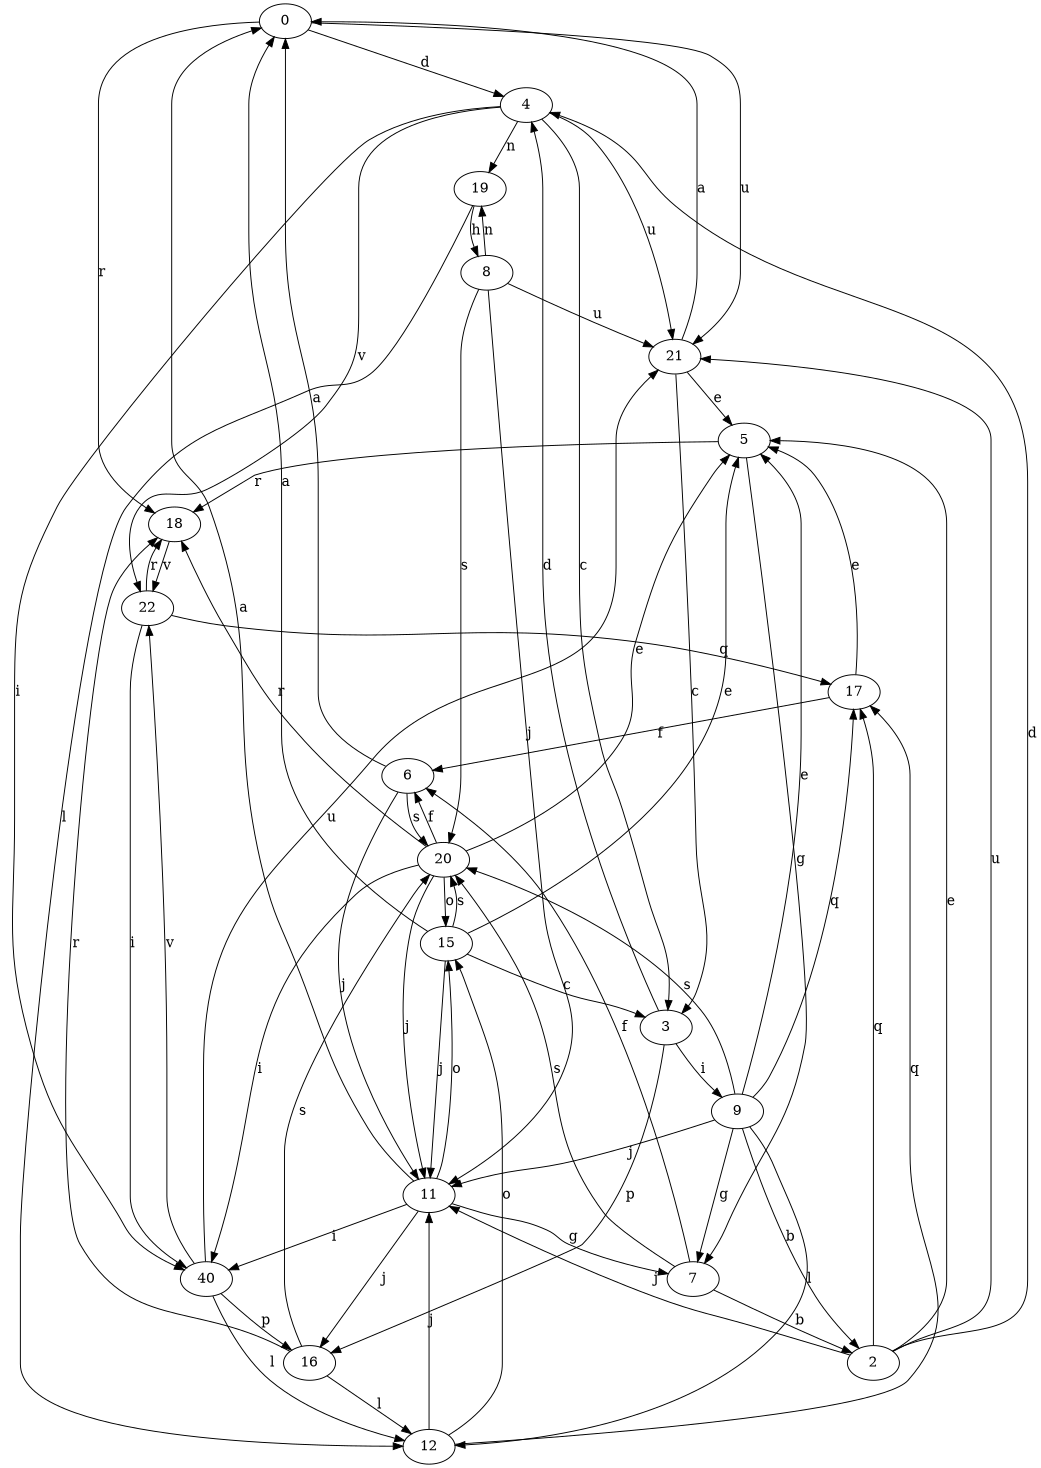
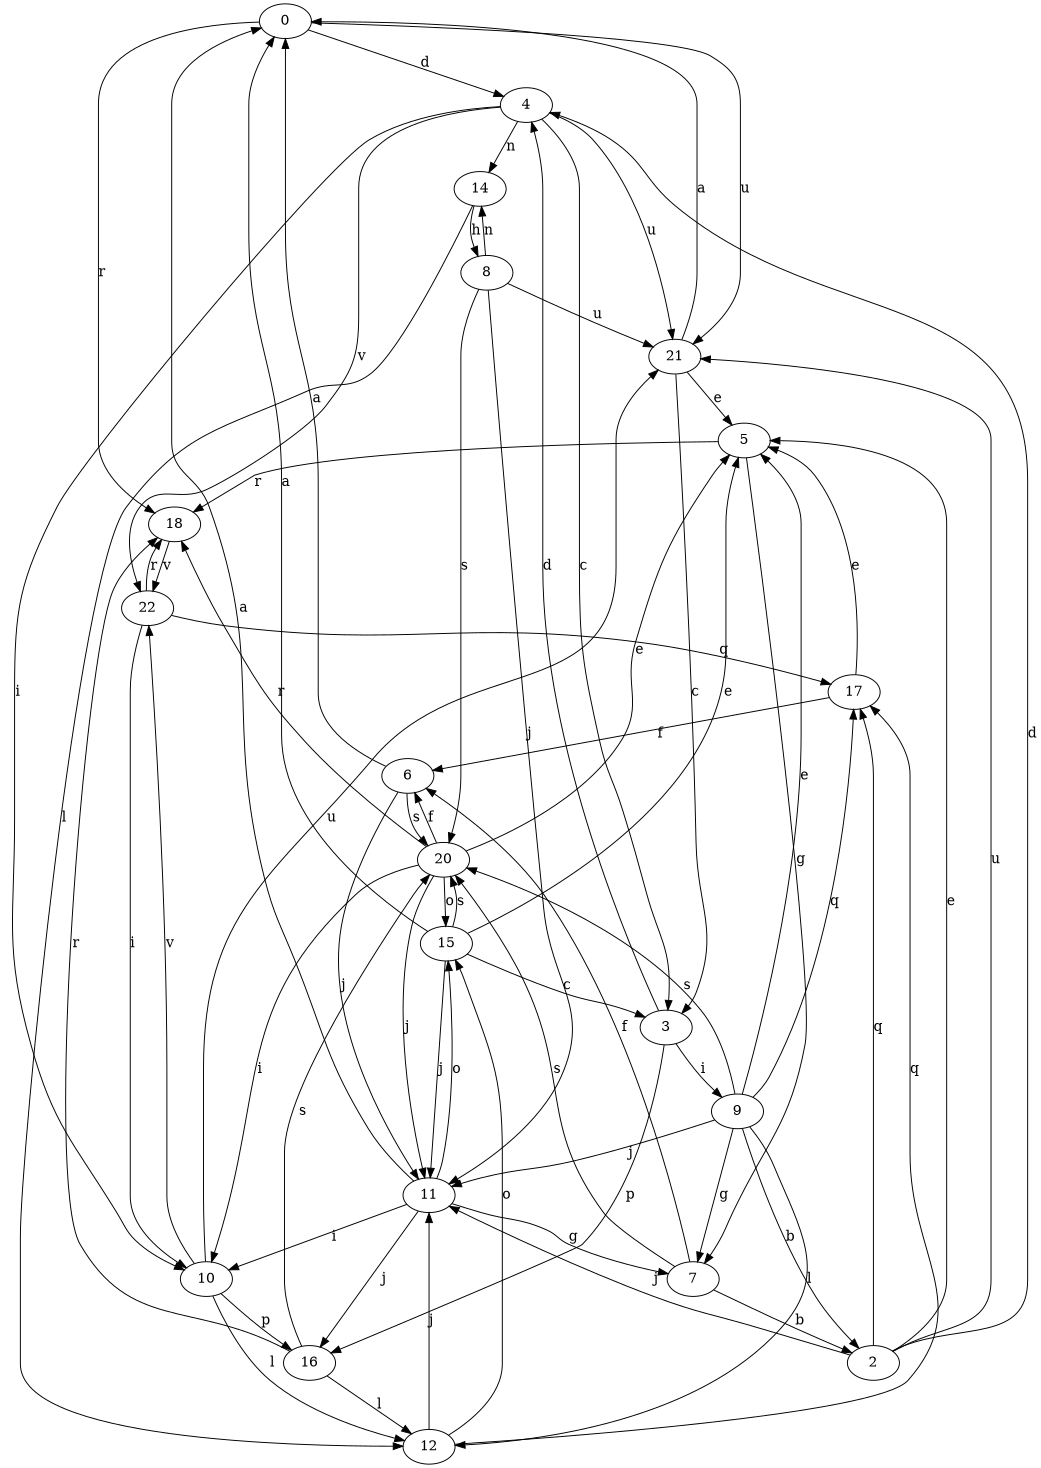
(480, 189) -> (480, 189)
(206, 1279) -> (206, 1279)
